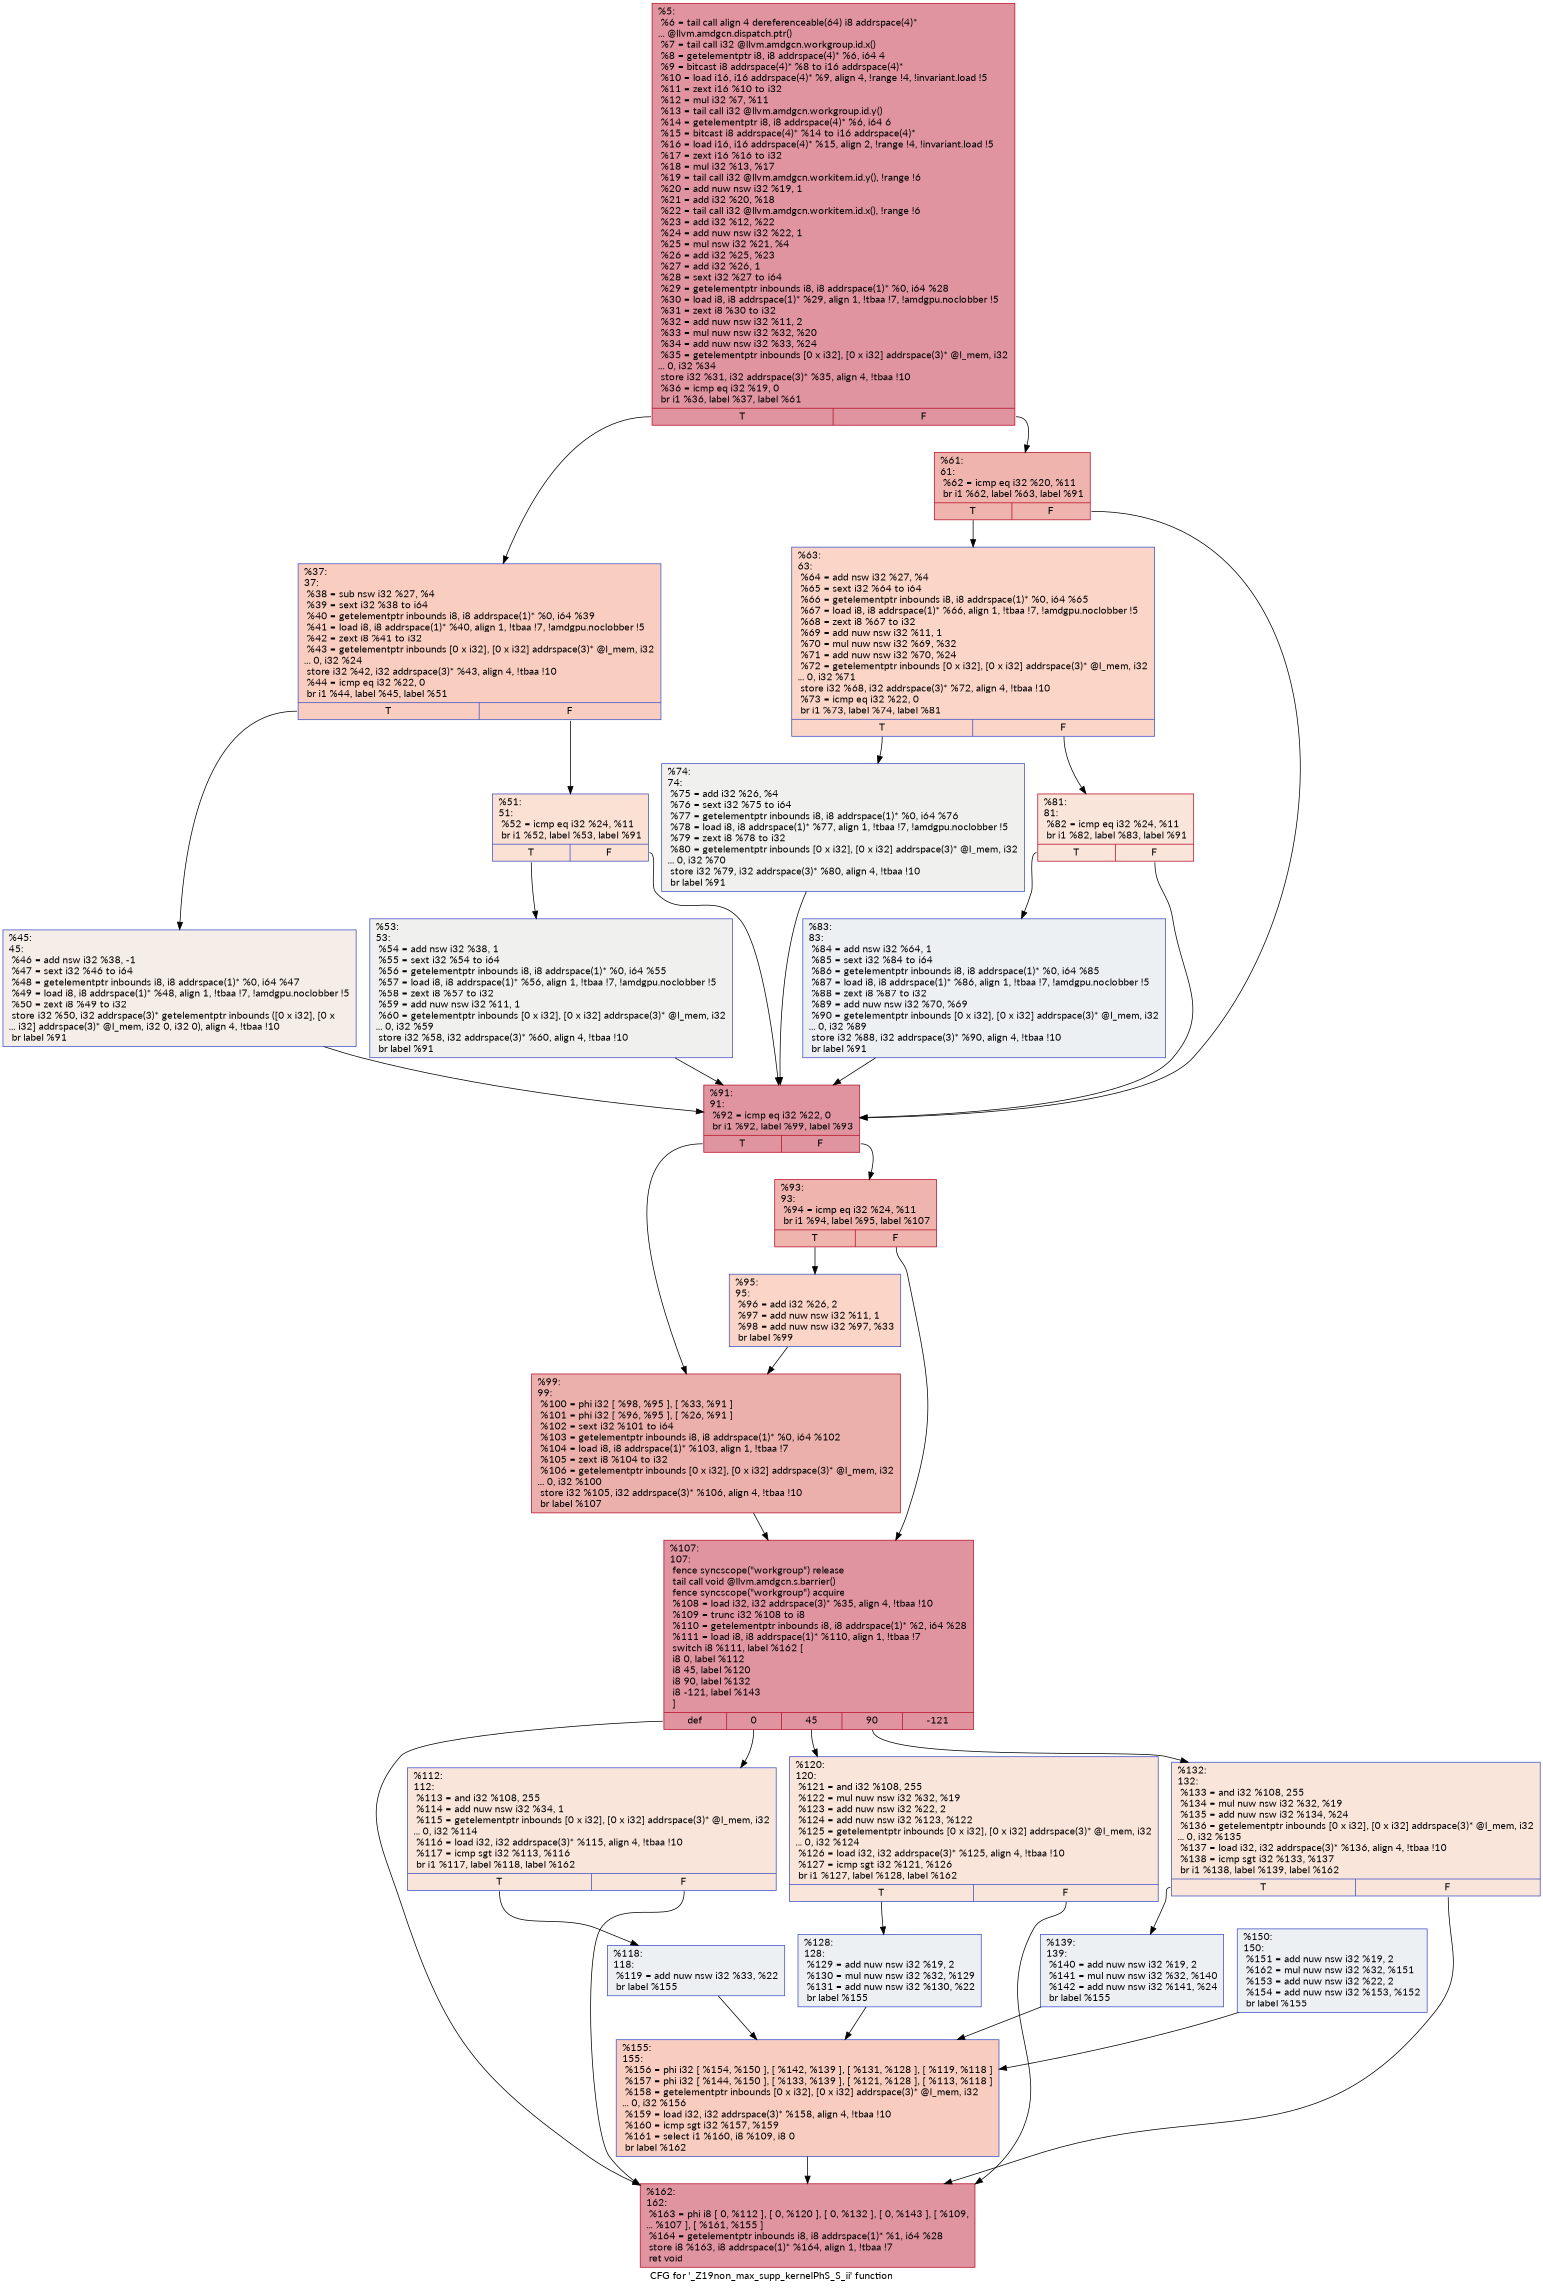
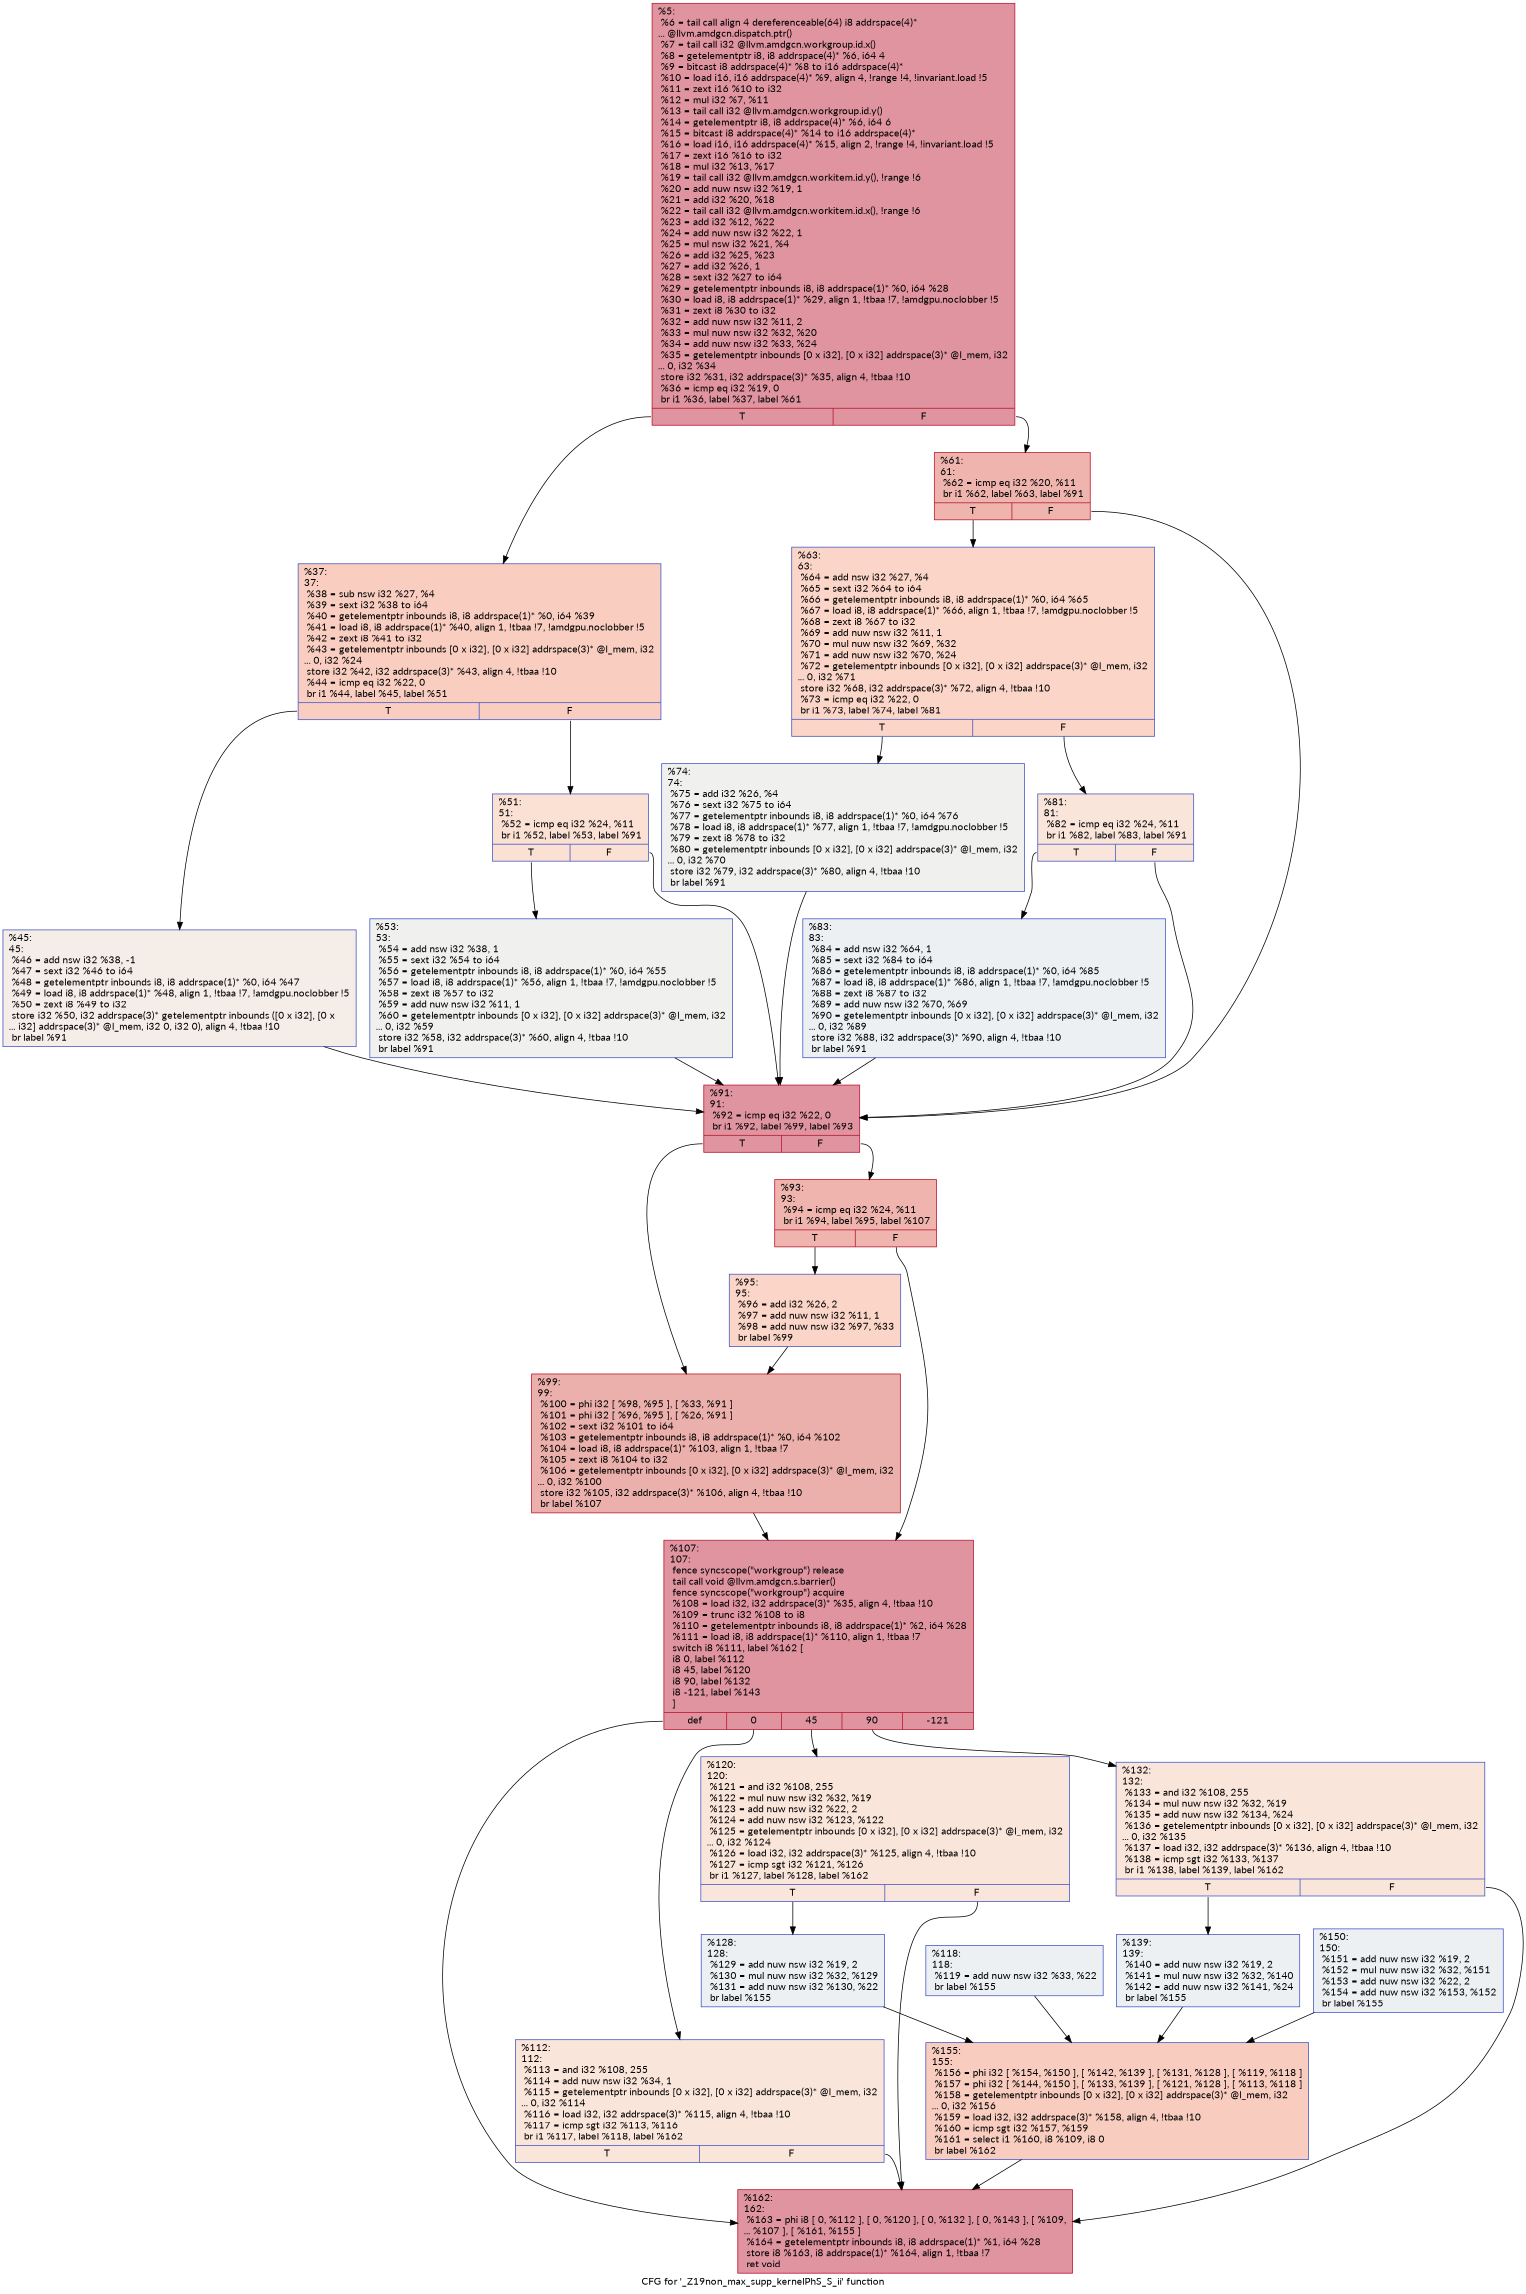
(1116, 828) -> (1116, 828)
(558, 1922) -> none
(1329, 1970) -> (1405, 1970)
